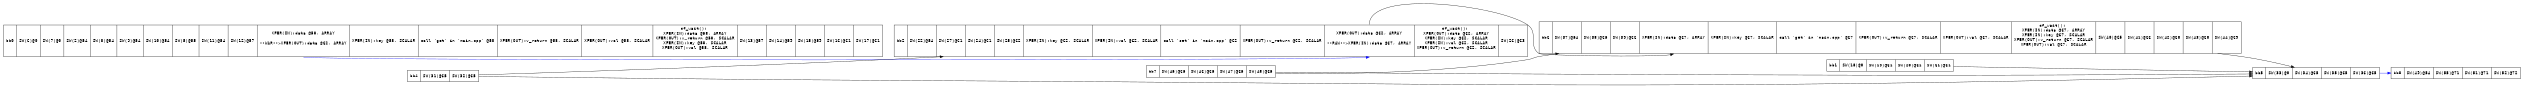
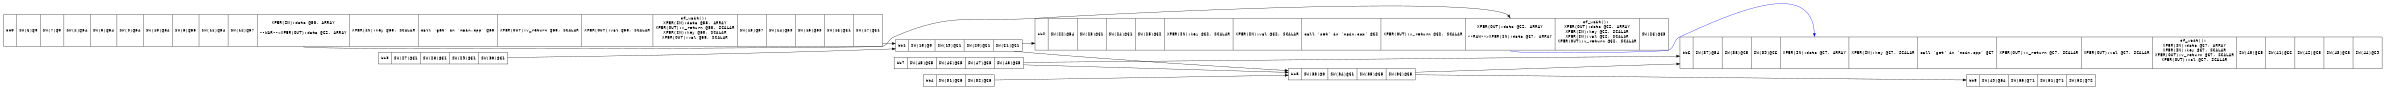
(1525, 24) -> (1674, 44)
(951, 41) -> (1092, 34)
none -> (890, 43)
none -> (443, 58)
(2255, 59) -> (1546, 68)
(835, 60) -> (905, 33)
(709, 67) -> (1027, 44)
(2307, 73) -> (1342, 74)
(2384, 73) -> (1689, 77)
